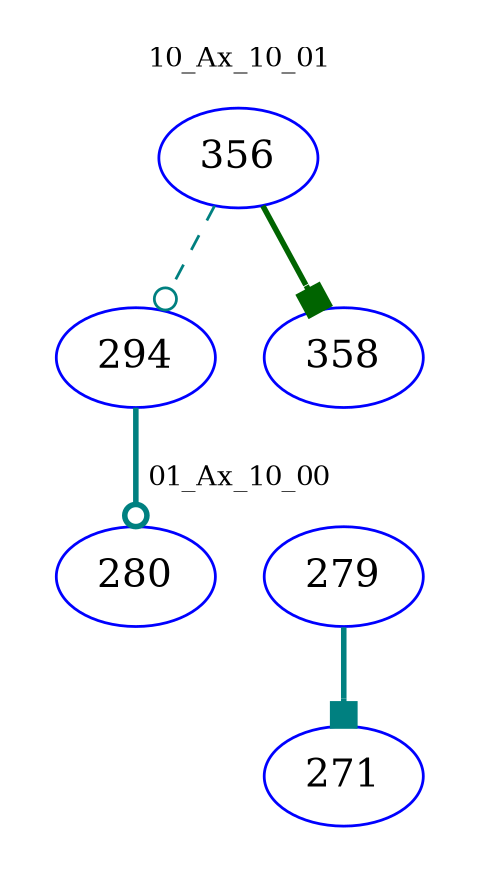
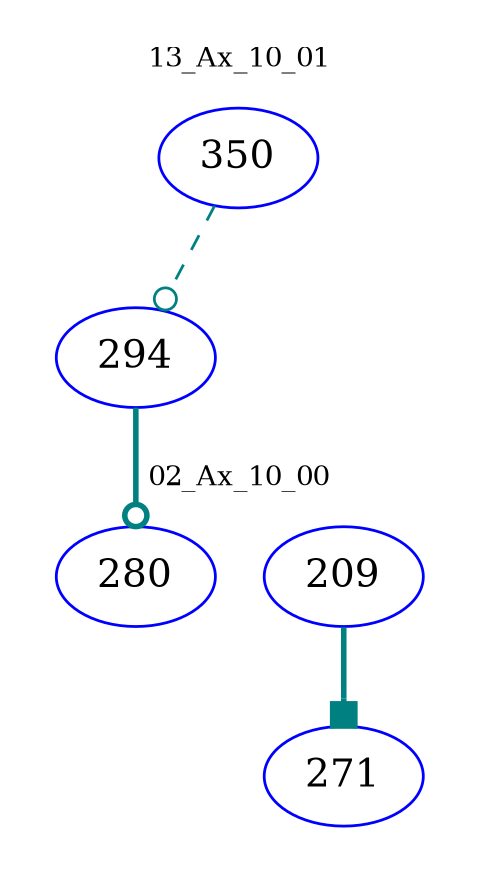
(240, 60) -> (240, 60)
(238, 158) -> (238, 158)
(344, 358) -> none
(240, 478) -> (240, 478)
(344, 577) -> (344, 577)
